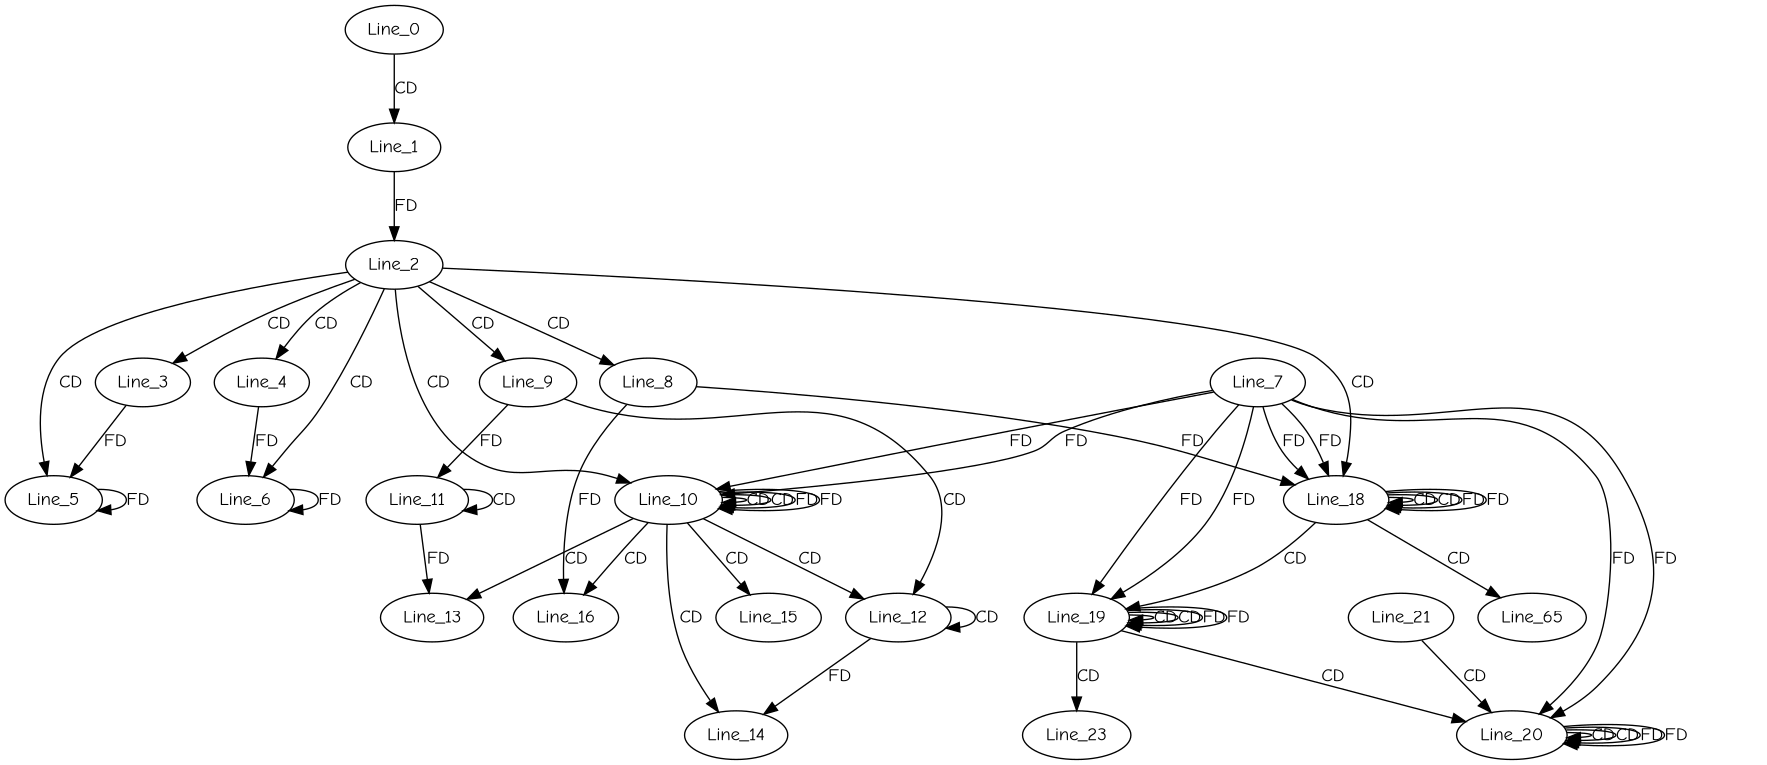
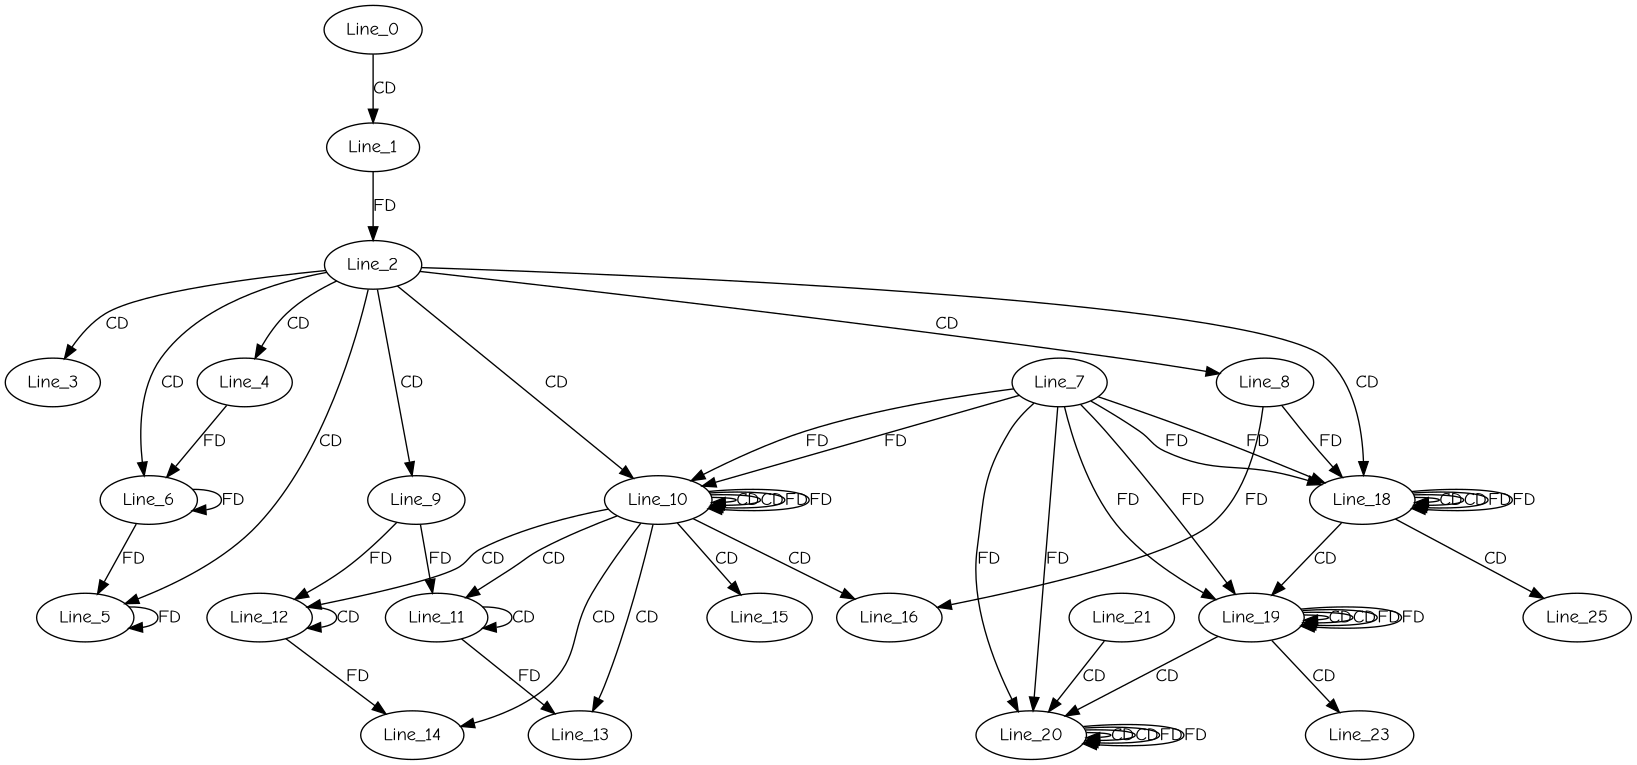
(102, 436) -> (120, 553)
(955, 500) -> (381, 559)
none -> (544, 548)
(1532, 618) -> (1577, 618)
